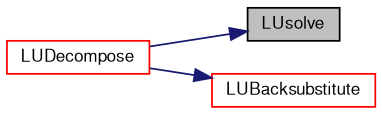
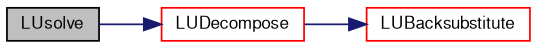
(190, 40) -> (121, 24)
